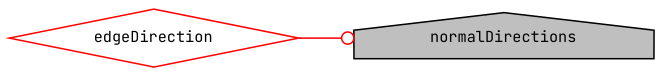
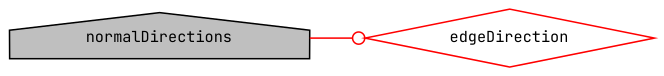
(320, 38) -> (331, 38)
